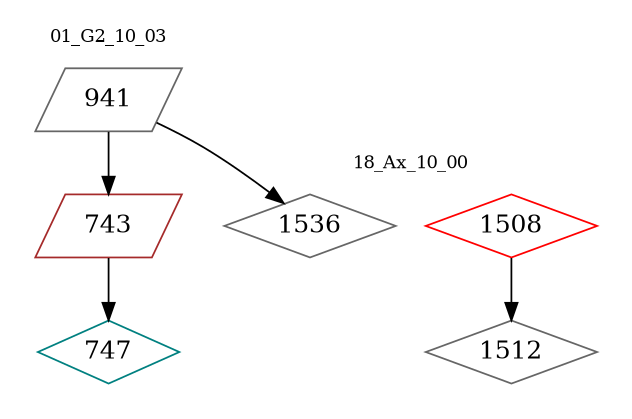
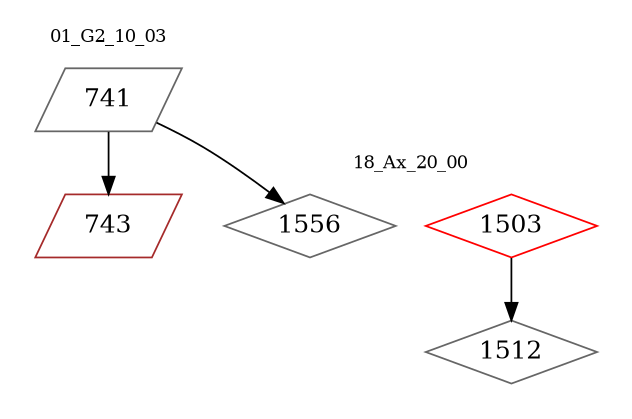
(109, 100) -> (109, 100)
(411, 164) -> (411, 164)
(310, 226) -> (310, 226)
(511, 226) -> (511, 226)
(109, 352) -> none
